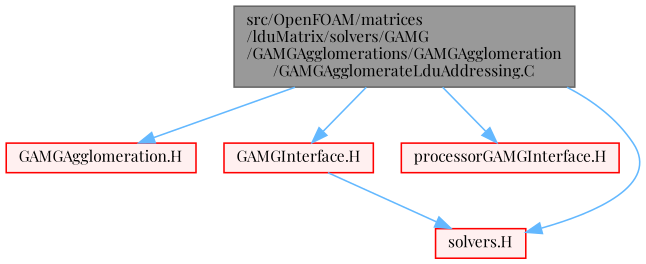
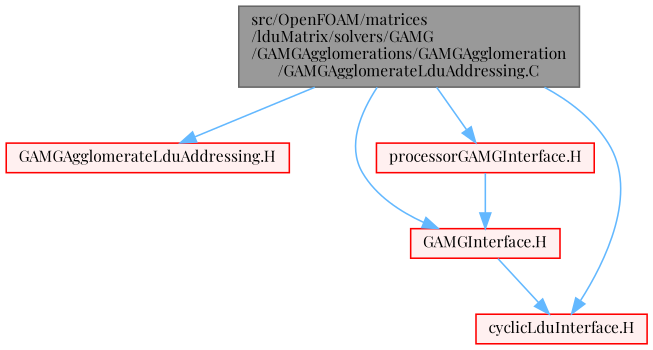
(101, 158) -> (148, 158)
none -> (485, 193)
(481, 243) -> (562, 329)
